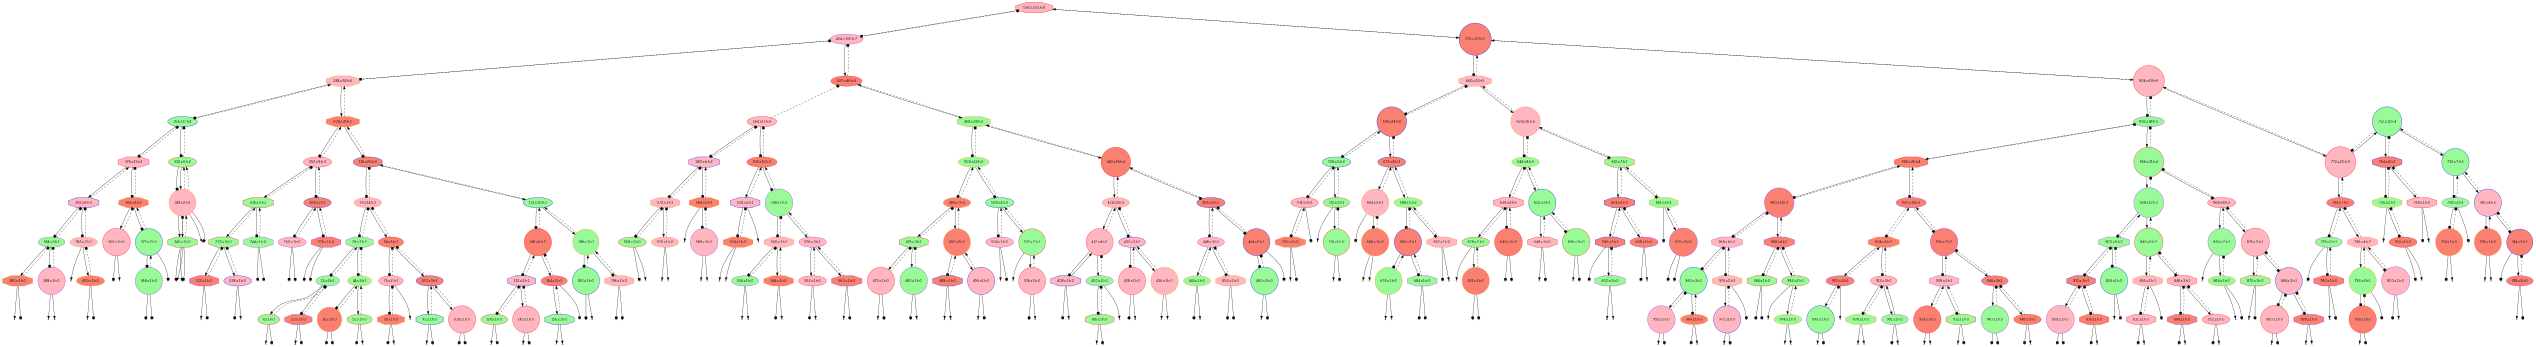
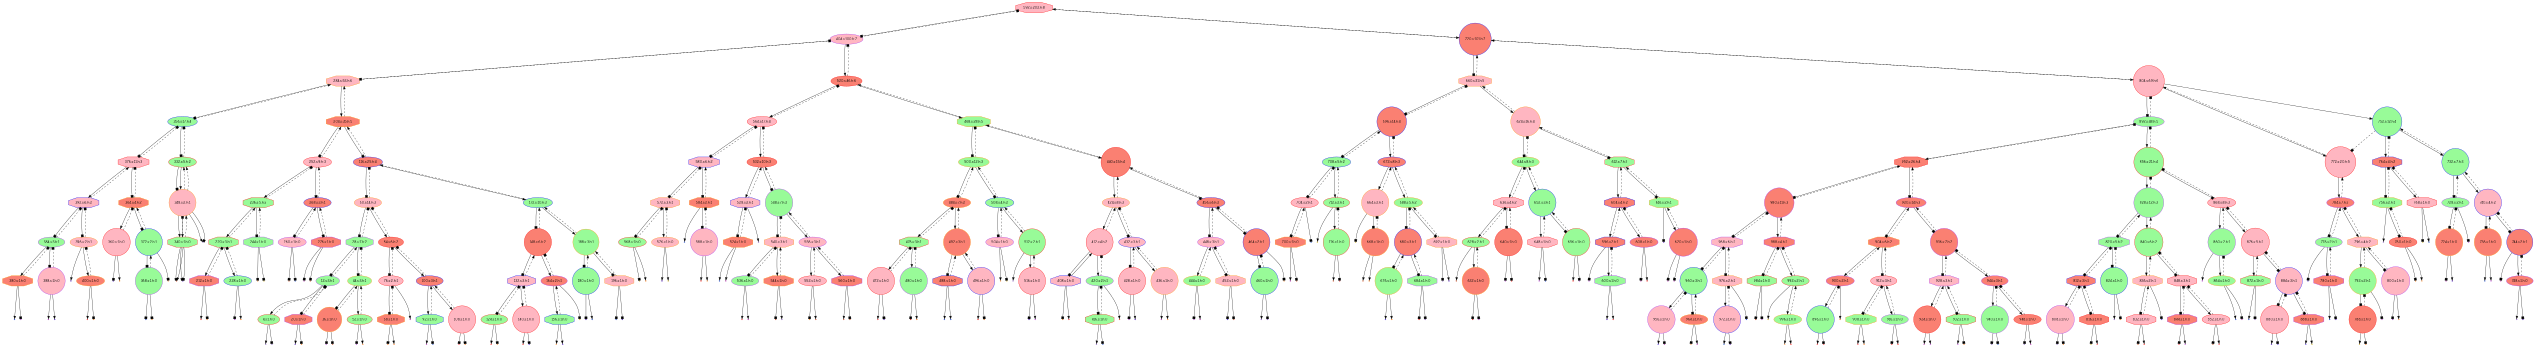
none -> (805, 100)
(760, 140) -> (760, 140)
(2364, 144) -> (2267, 101)
(1897, 221) -> (1897, 221)
(238, 281) -> (238, 281)
(1892, 301) -> (1892, 301)
